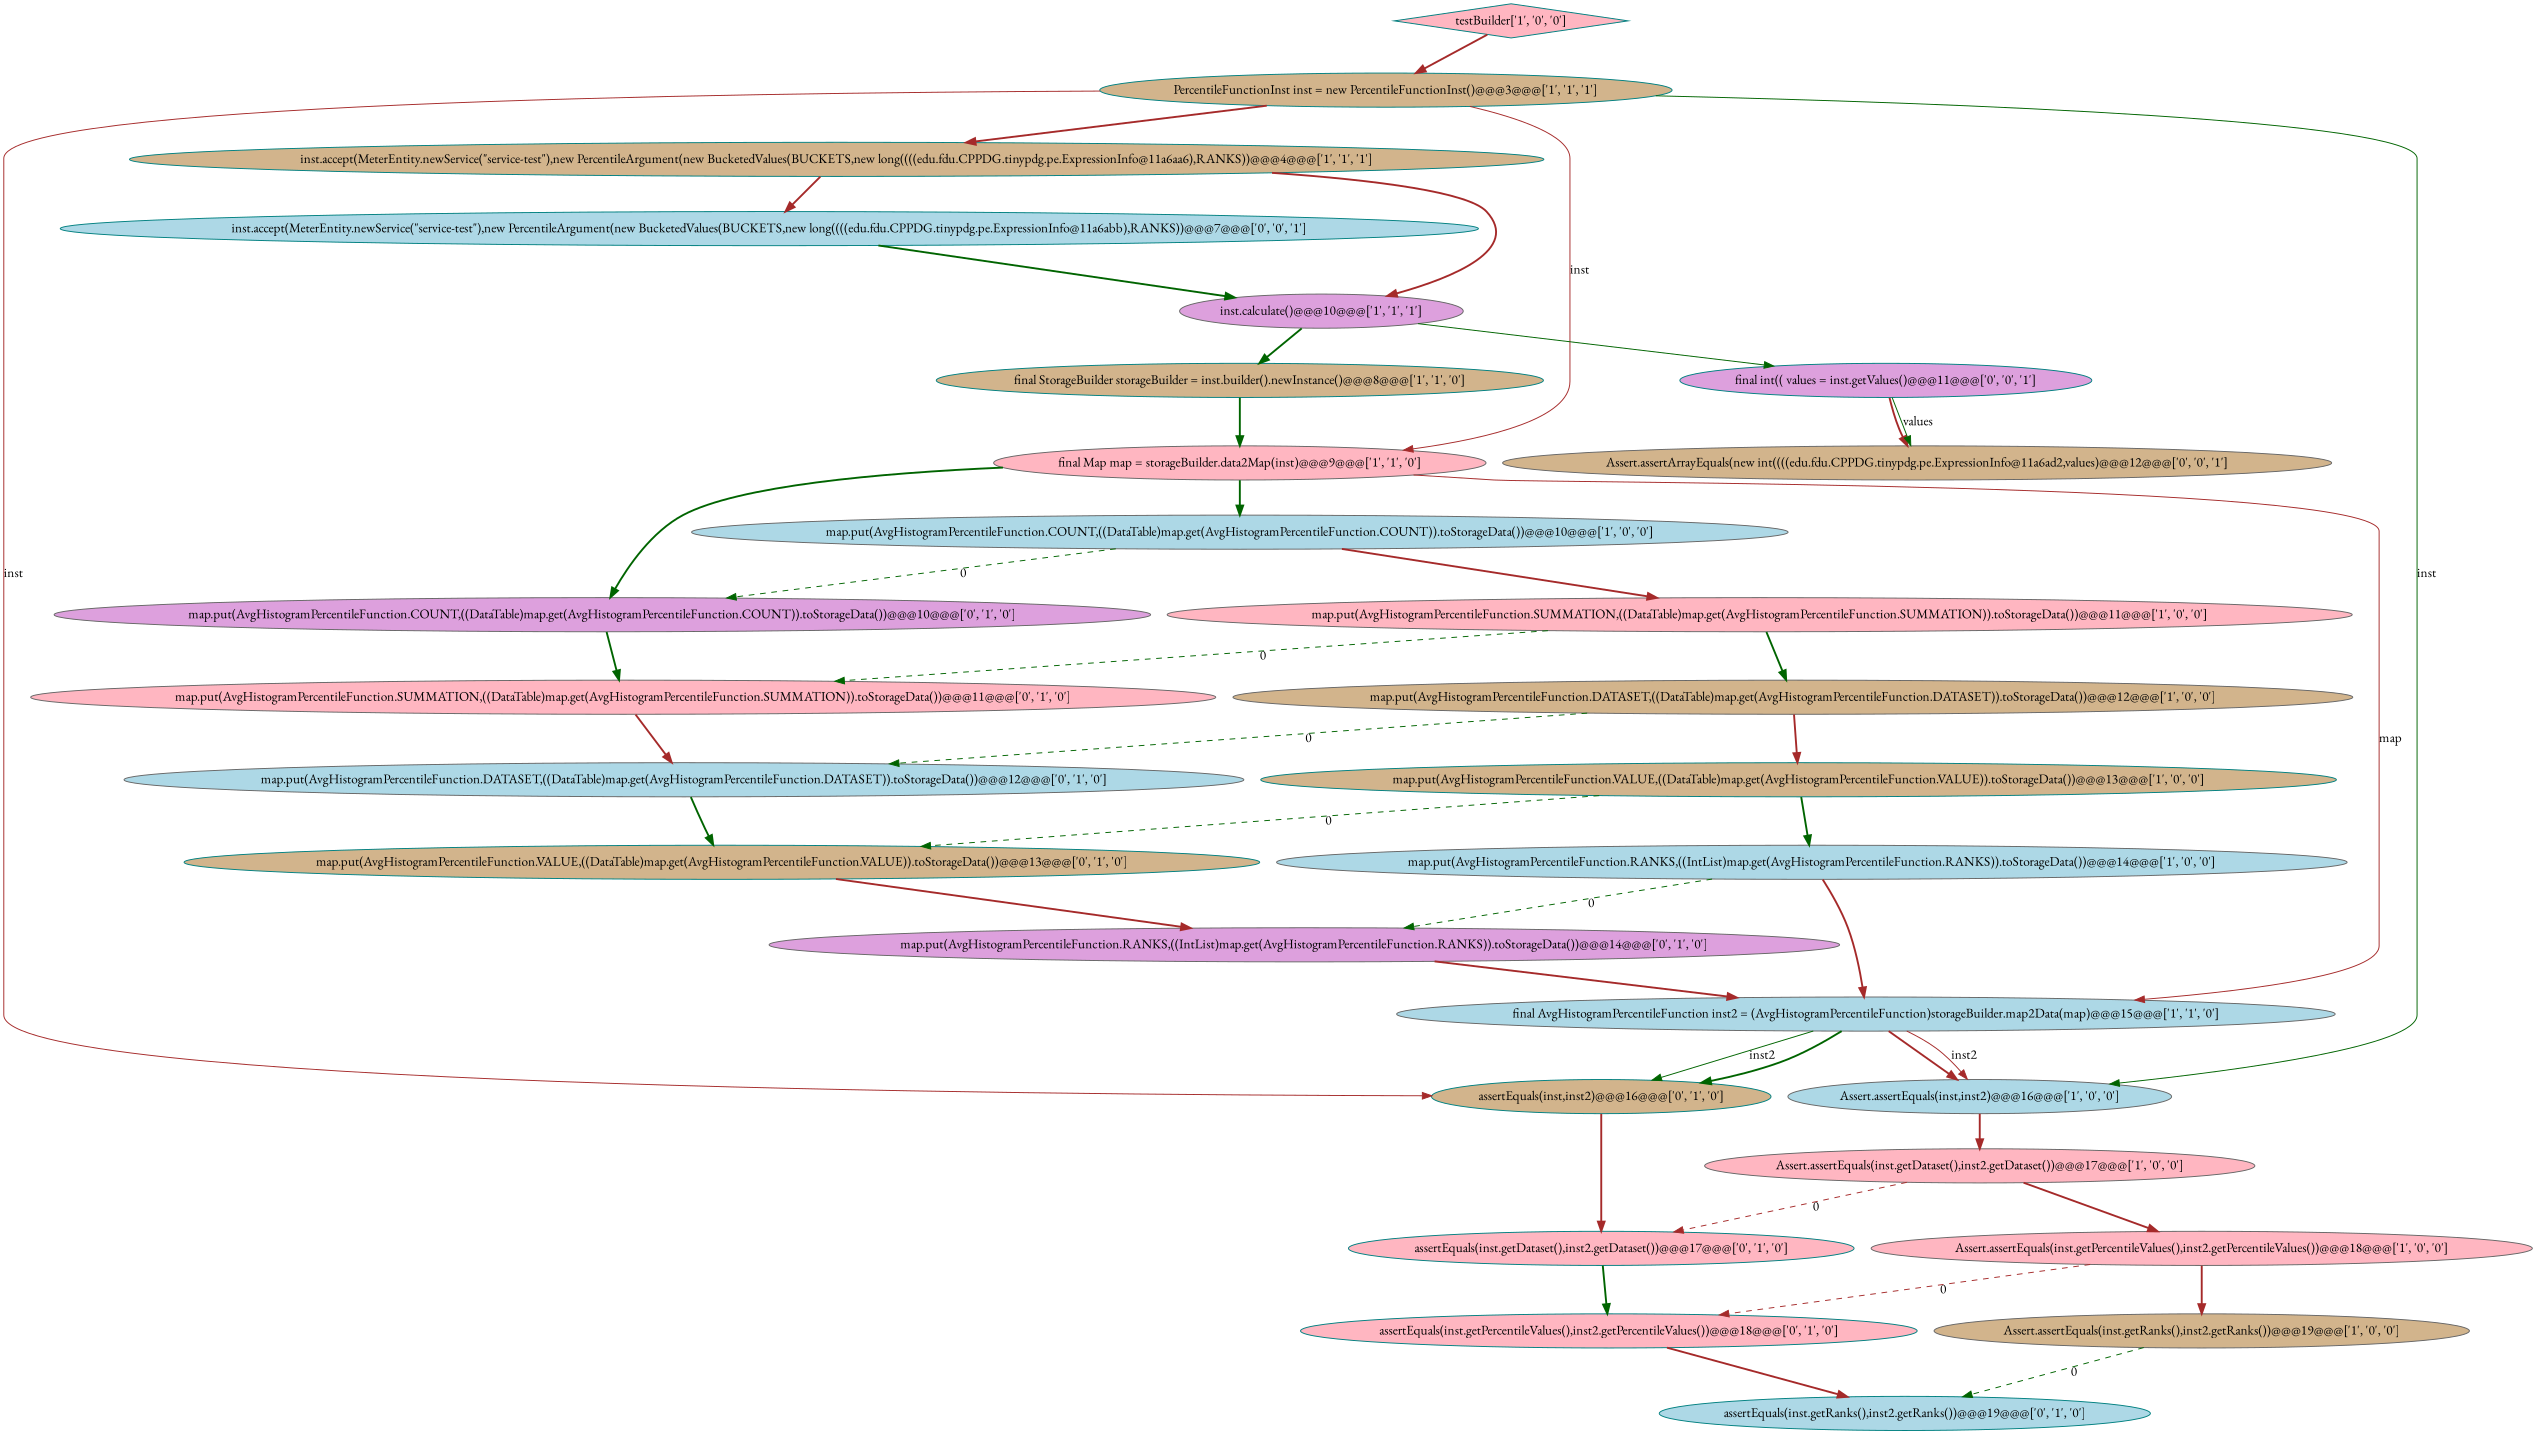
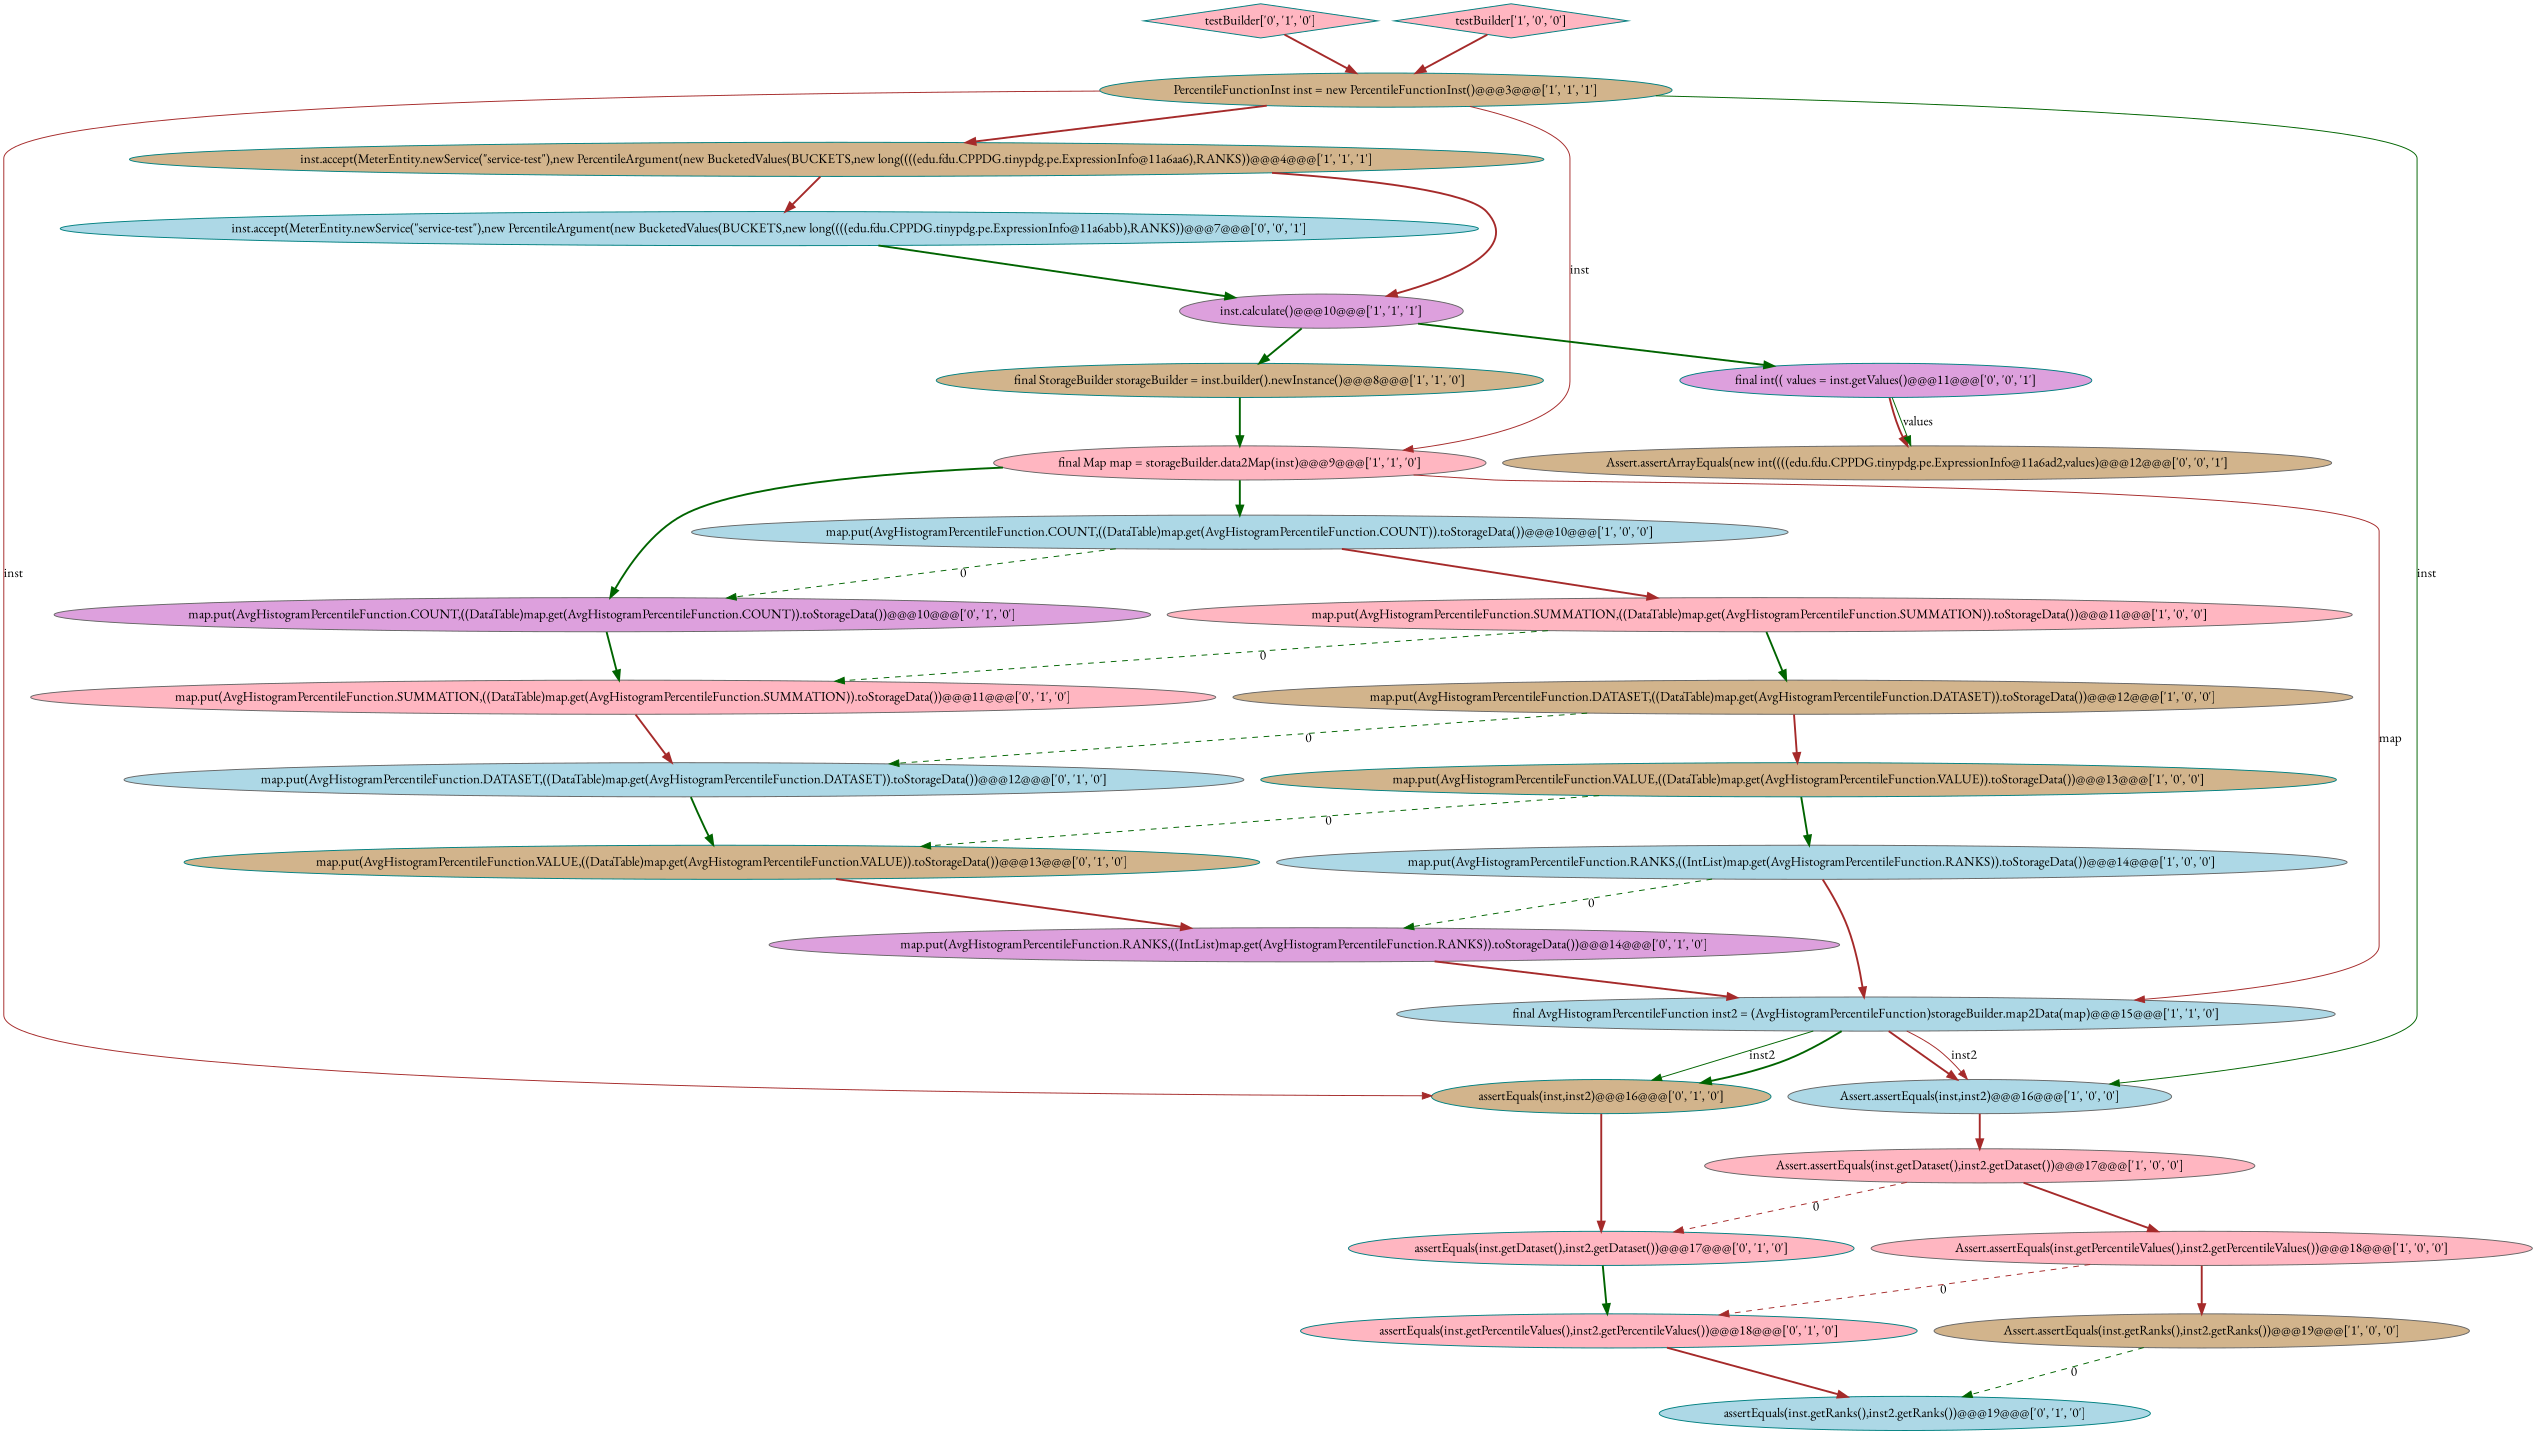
none -> (1261, 21)
(1591, 344) -> (1591, 344)
